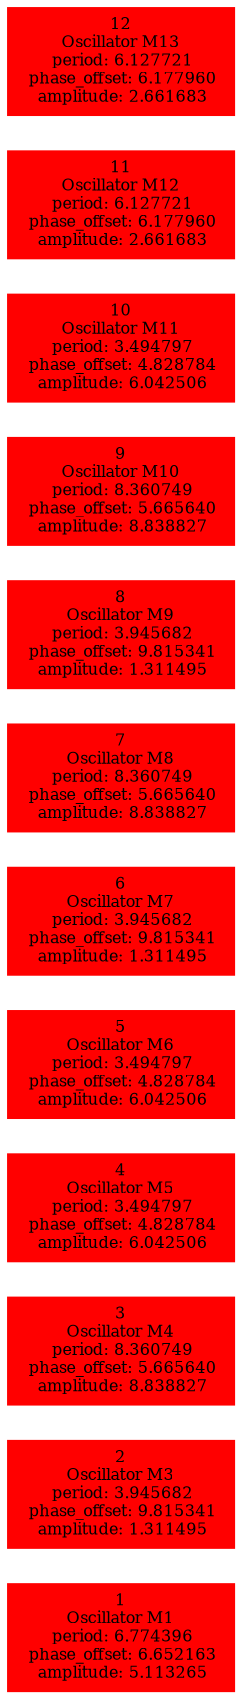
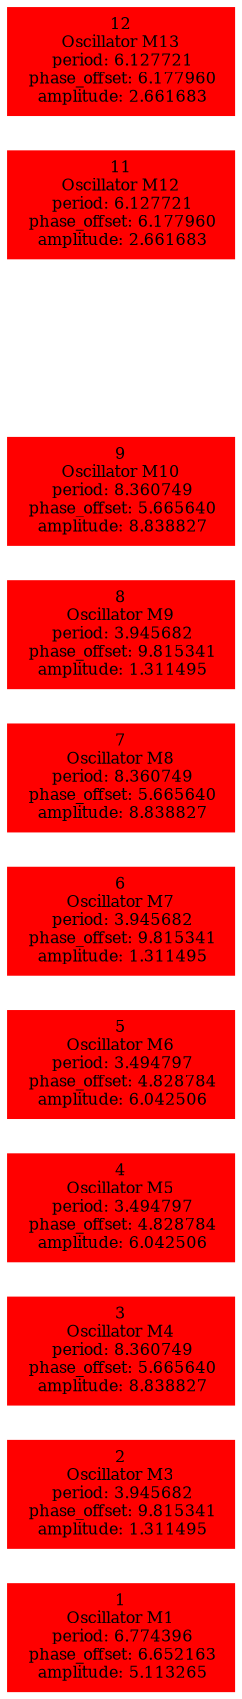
(121, 348) -> none
